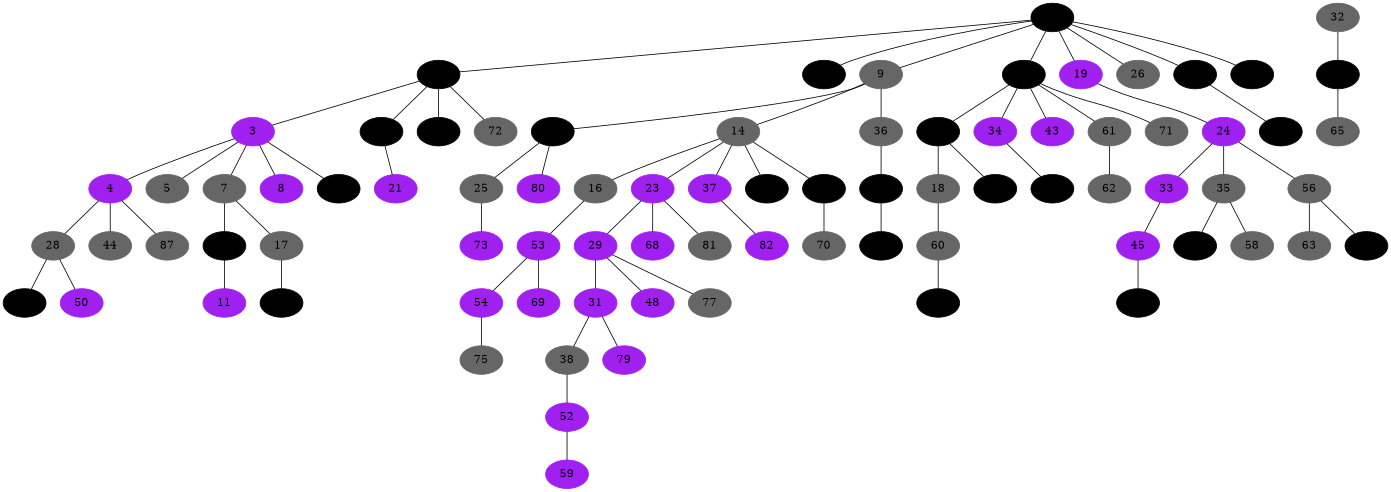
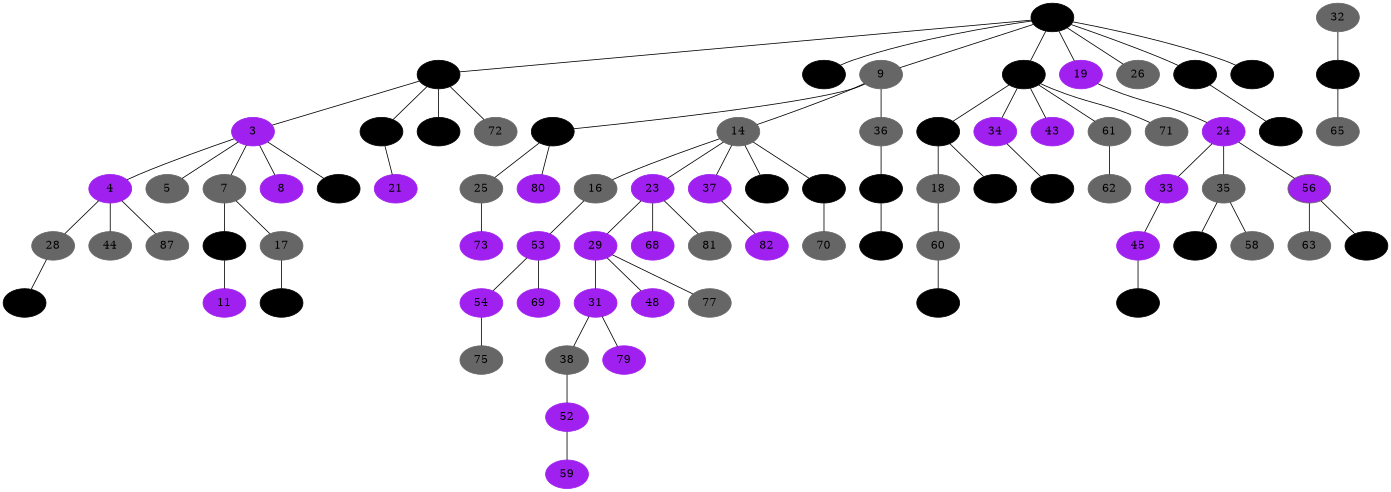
(1309, 189) -> (1309, 189)
(82, 303) -> none
